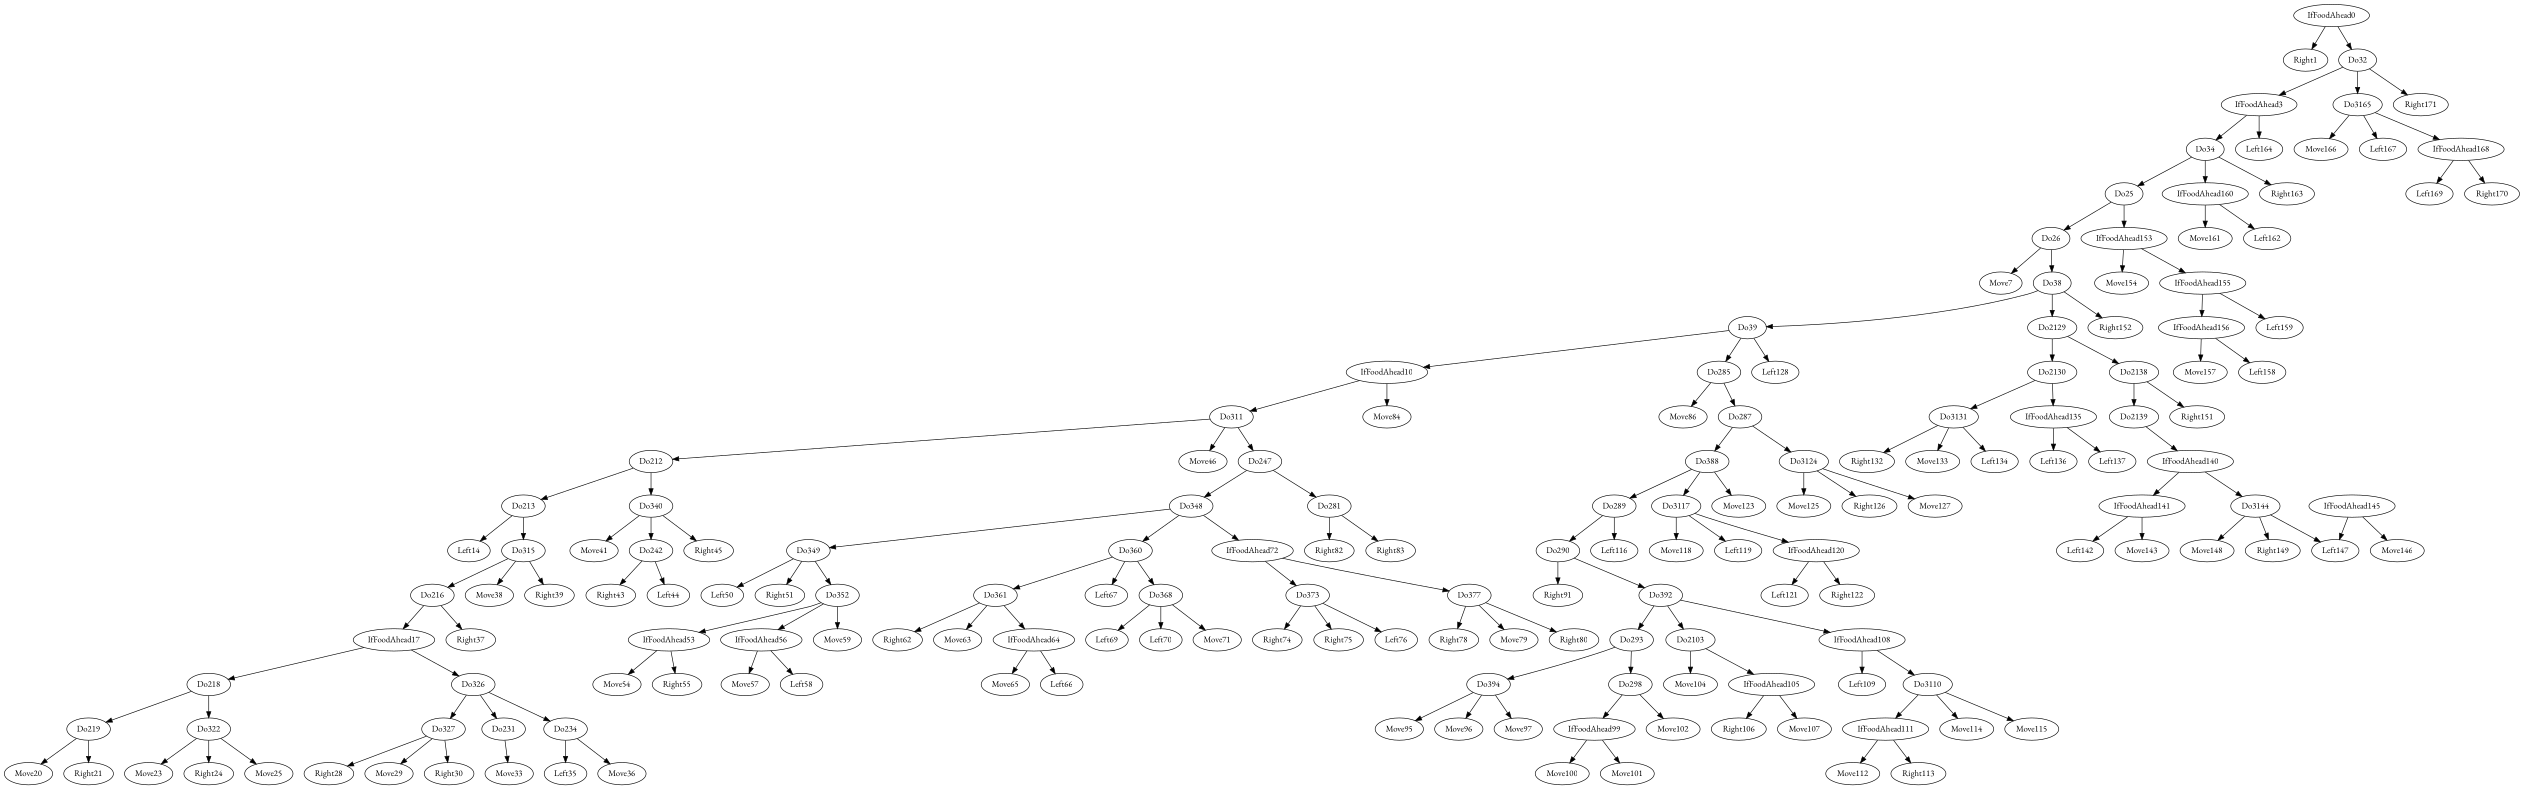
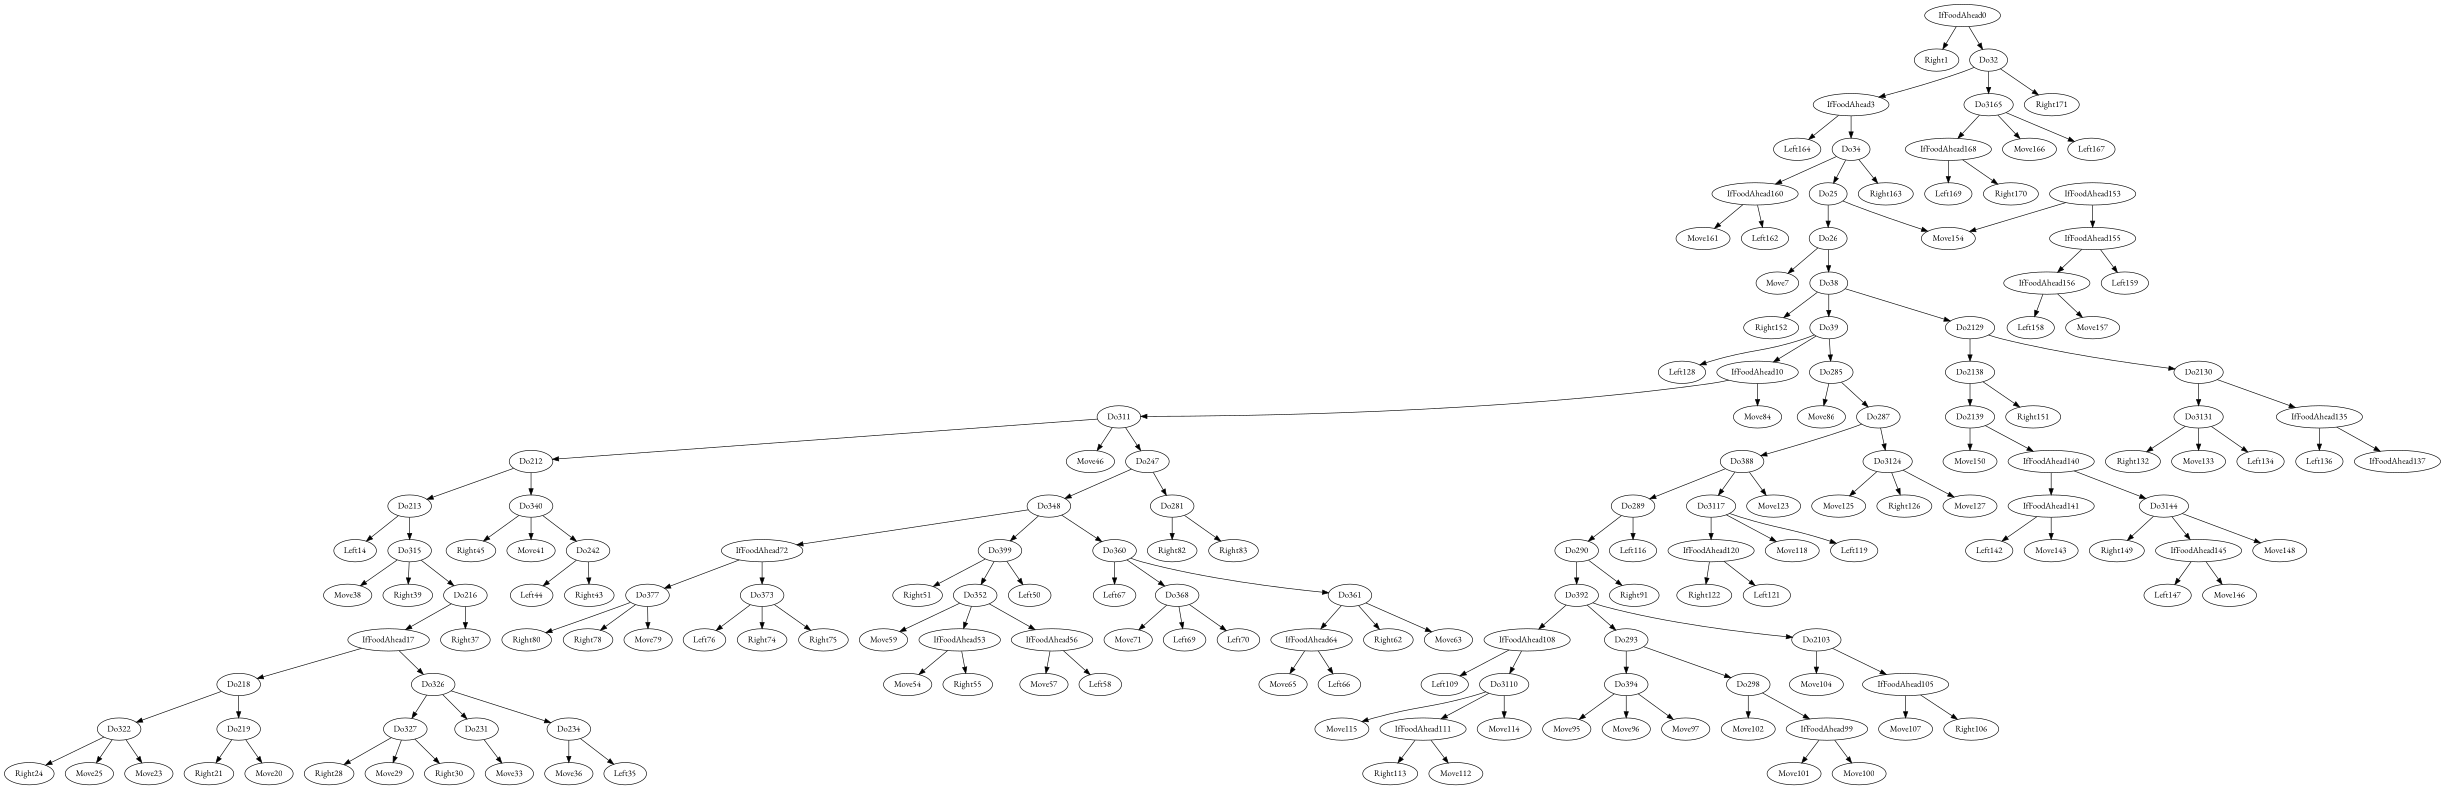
(2124, 213) -> (1882, 216)
none -> (1970, 461)
(2112, 461) -> (2397, 461)
(2293, 527) -> (2179, 526)
(808, 551) -> (1000, 551)
